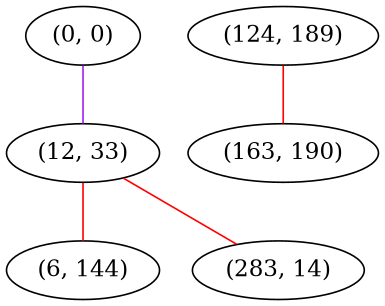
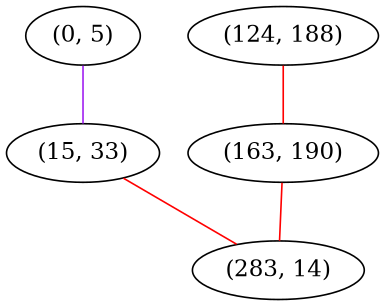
(83, 36) -> (83, 36)
(283, 36) -> (283, 36)
(83, 153) -> (83, 153)
none -> (281, 212)
(83, 270) -> none
